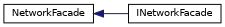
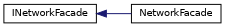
(116, 14) -> (119, 14)
